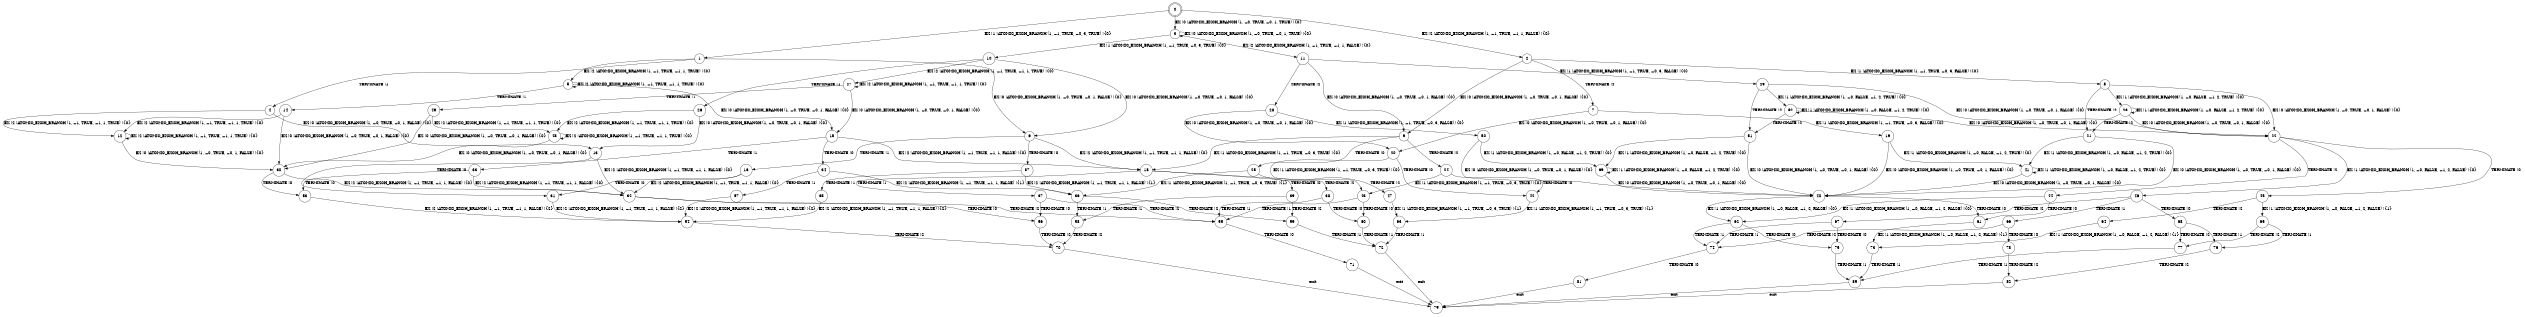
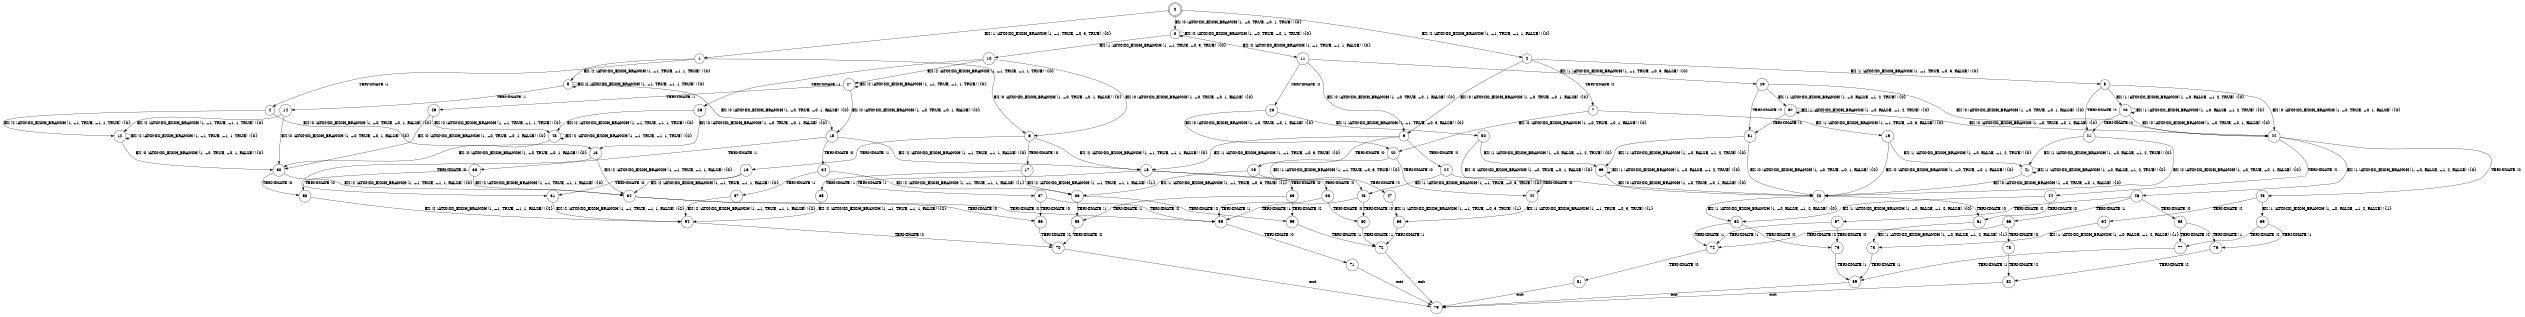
(1027, 170) -> (1027, 170)
